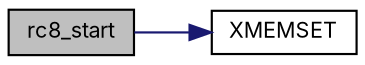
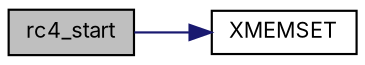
(71, 32) -> (71, 32)
